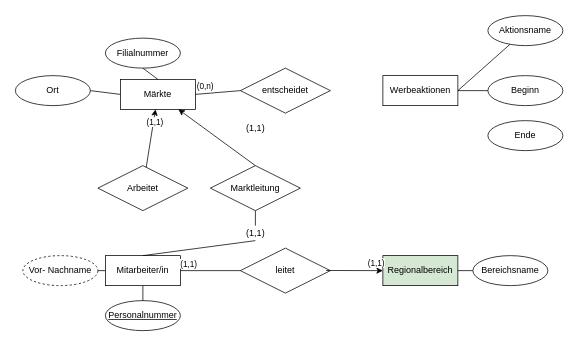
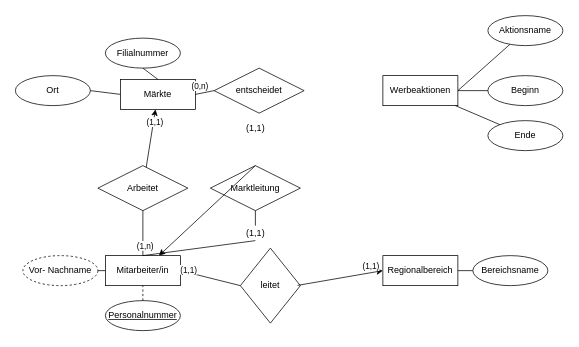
(285, 90) -> (259, 90)
none -> (478, 115)
(219, 139) -> (209, 208)
none -> (143, 232)
(285, 270) -> (270, 285)
(420, 270) -> (420, 270)
(143, 292) -> (143, 292)
